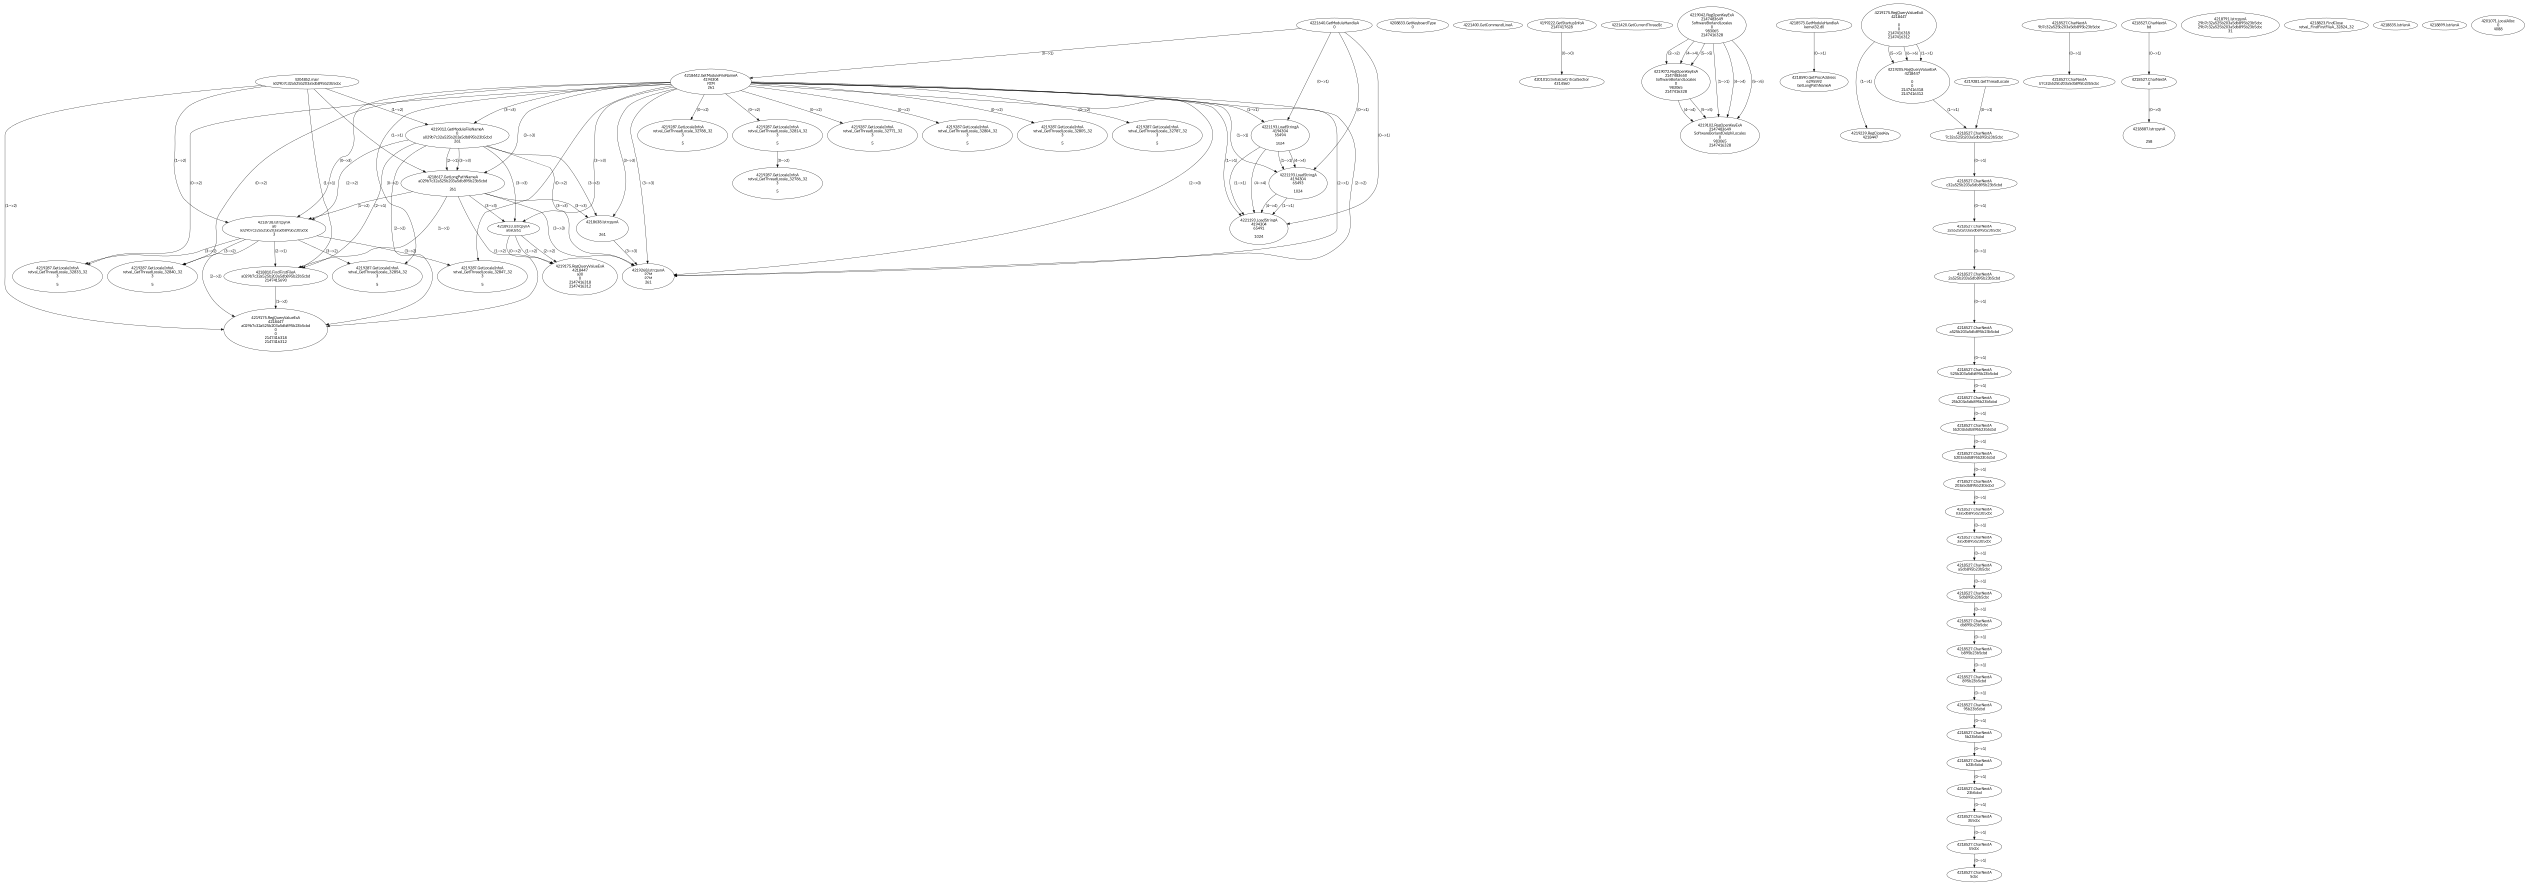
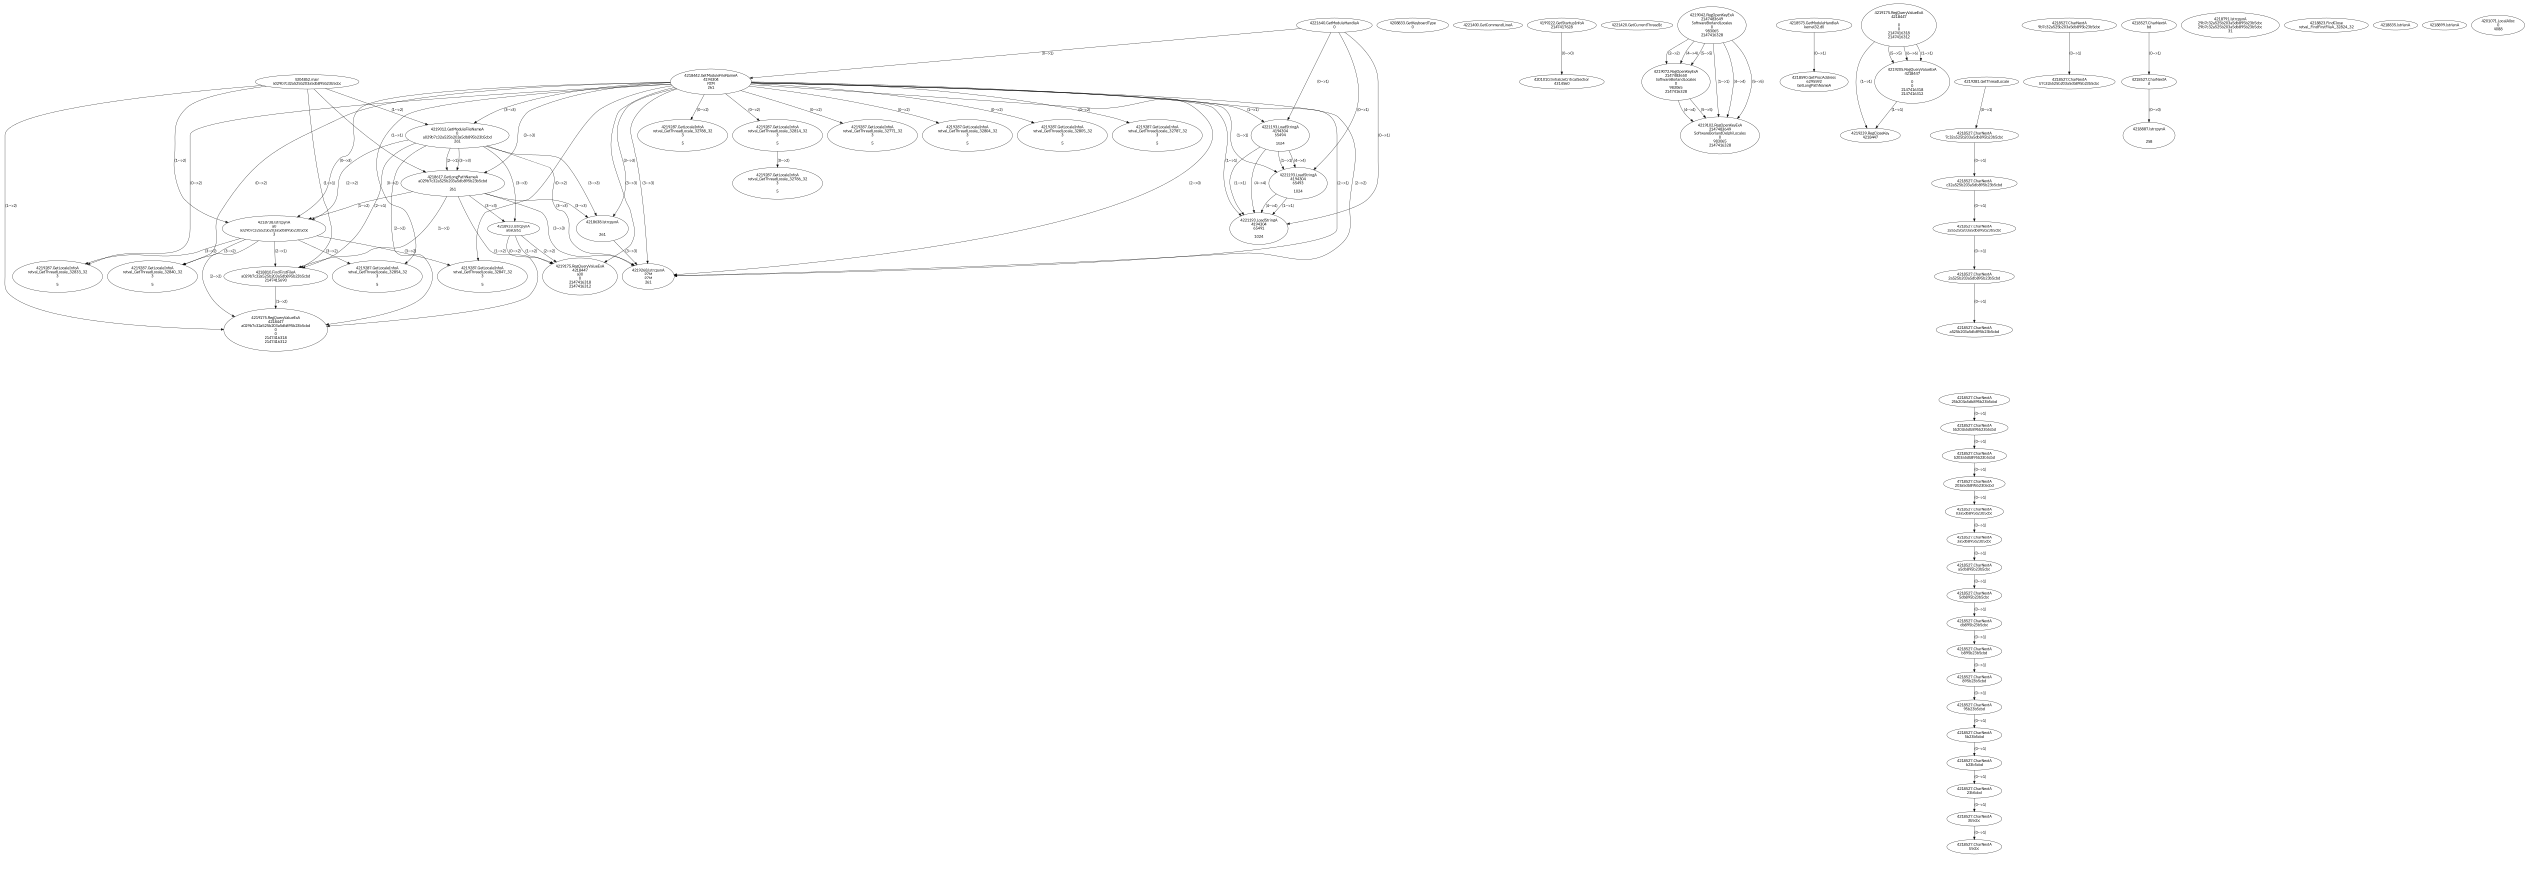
(1949, 113) -> (1887, 114)
(594, 155) -> (614, 163)
(1974, 372) -> none
(1974, 875) -> none
